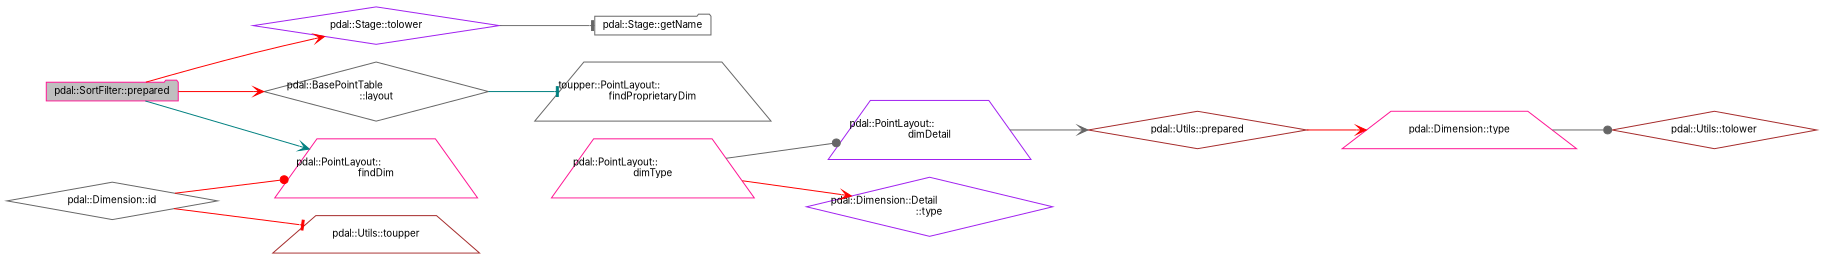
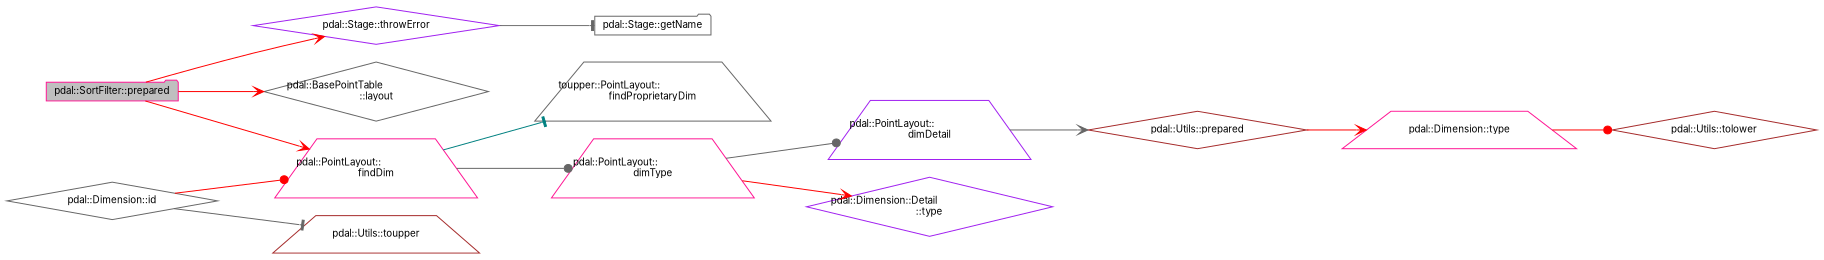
(376, 26) -> (376, 26)
(521, 92) -> (492, 136)
(223, 124) -> (223, 124)
(1578, 130) -> (1578, 130)
none -> (510, 168)
(237, 217) -> (237, 217)
